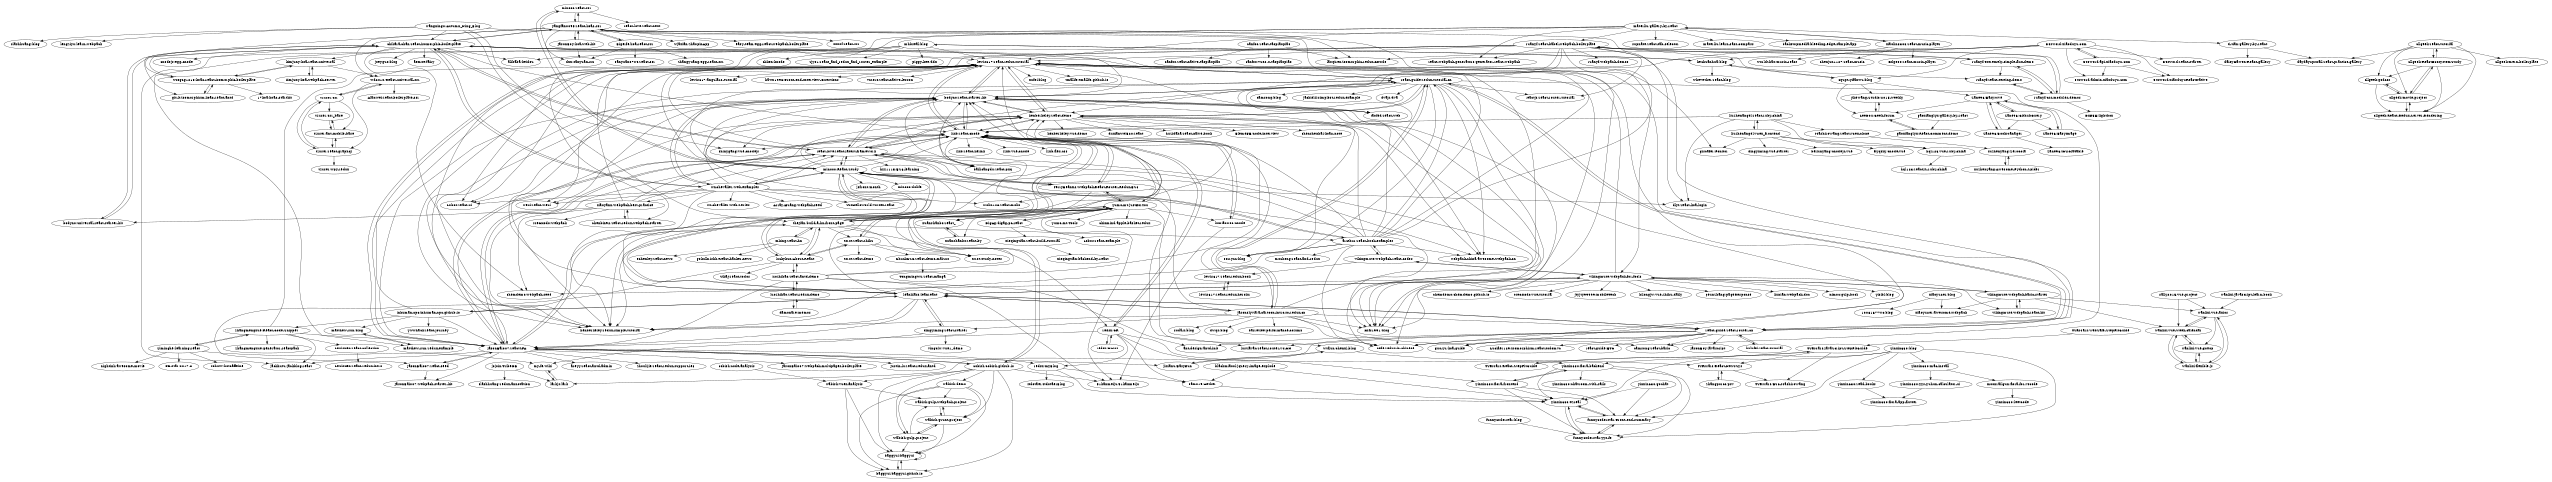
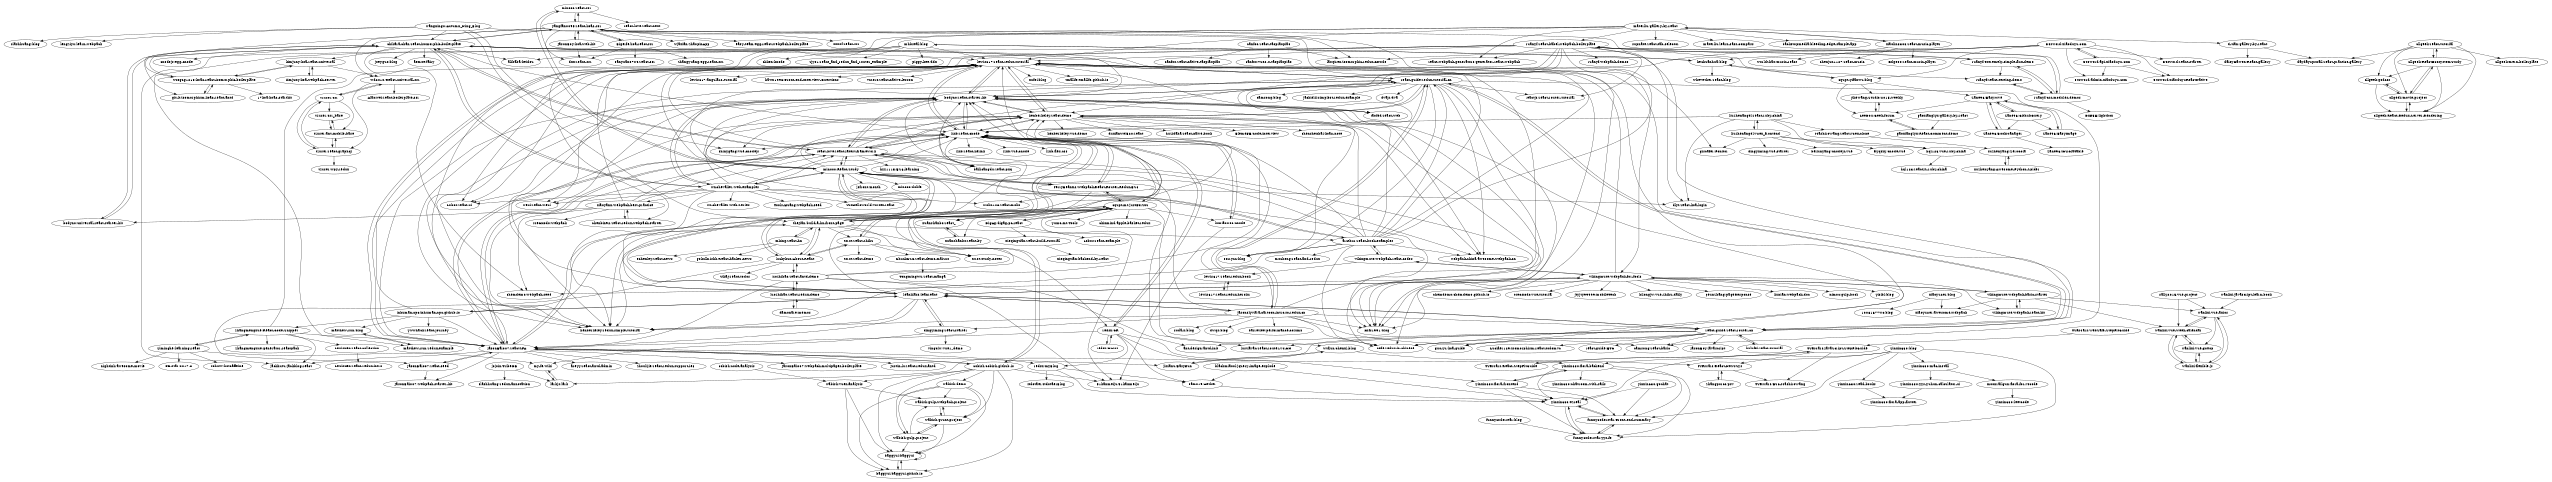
(580, 62) -> (580, 62)
none -> (1280, 80)
(798, 205) -> (798, 205)
(1131, 205) -> (1131, 205)
